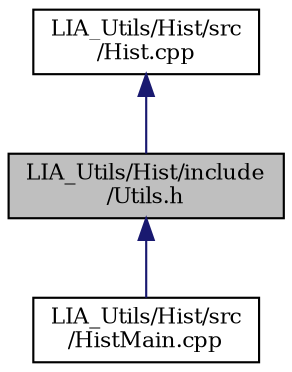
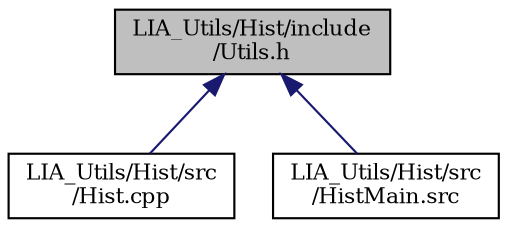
(146, 125) -> (180, 122)
(146, 330) -> (386, 186)
